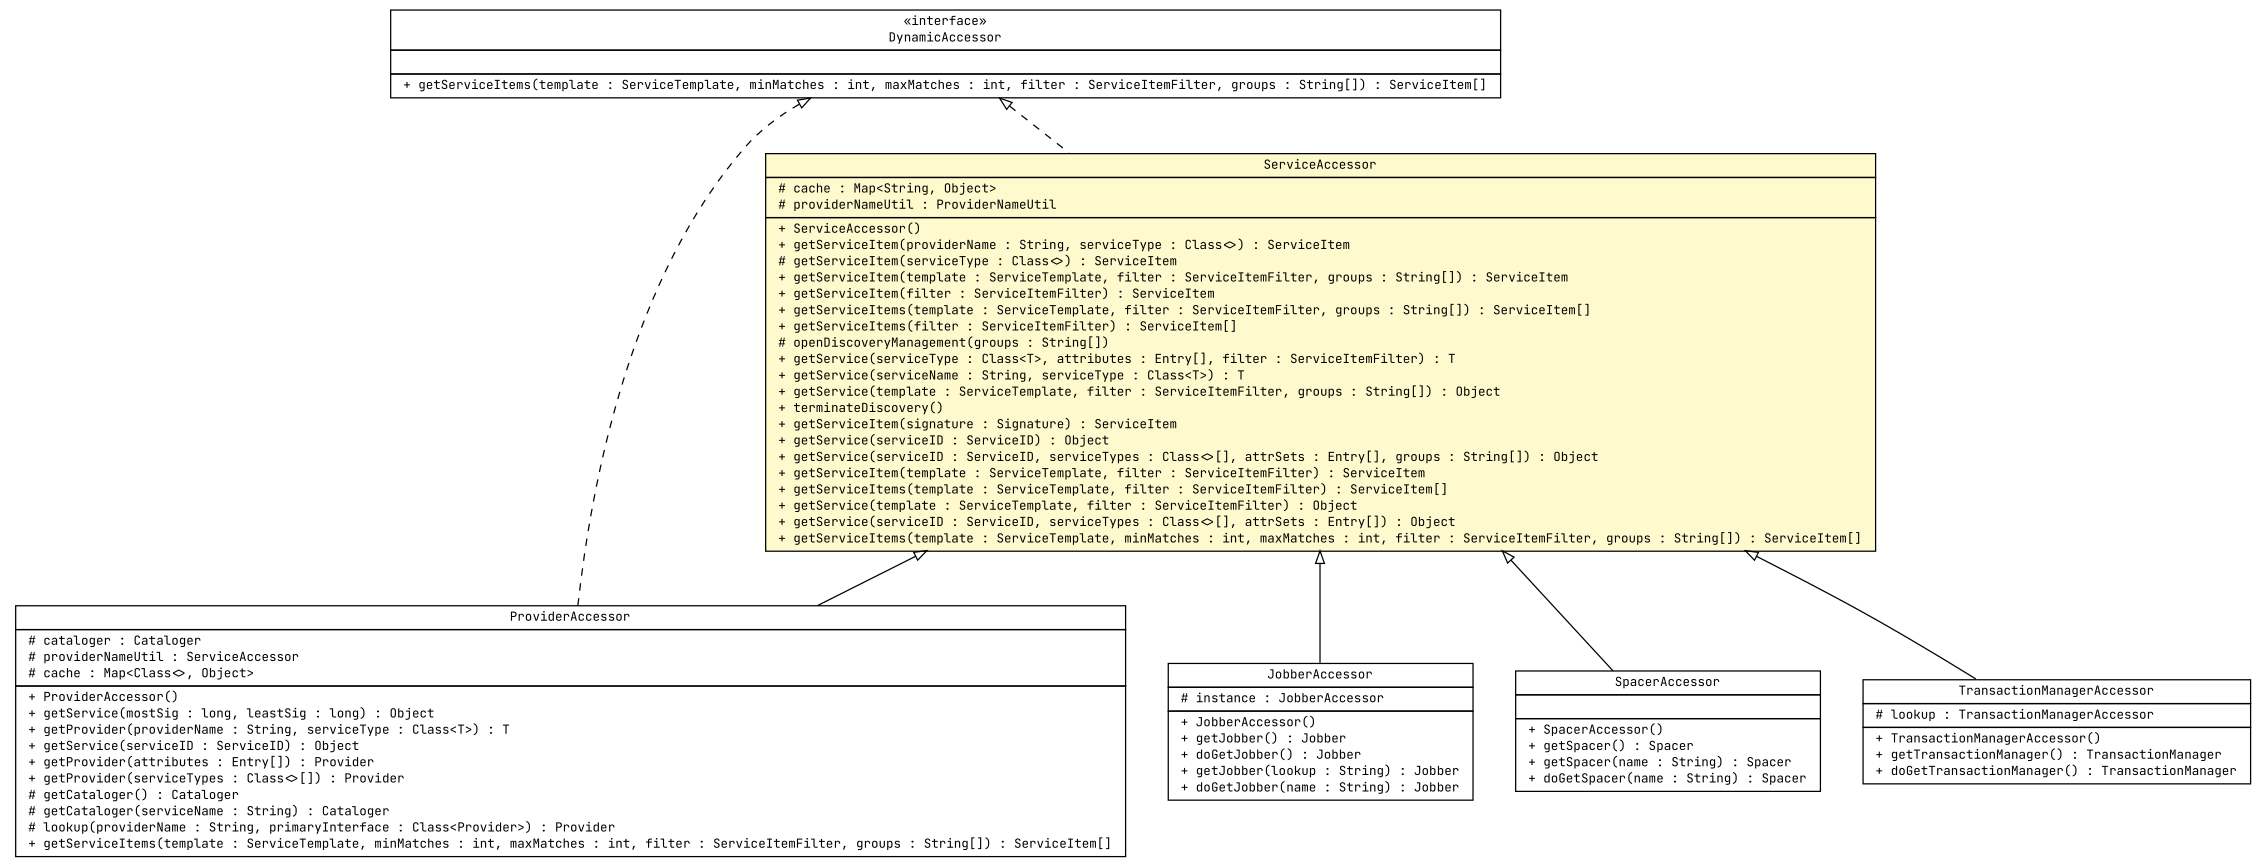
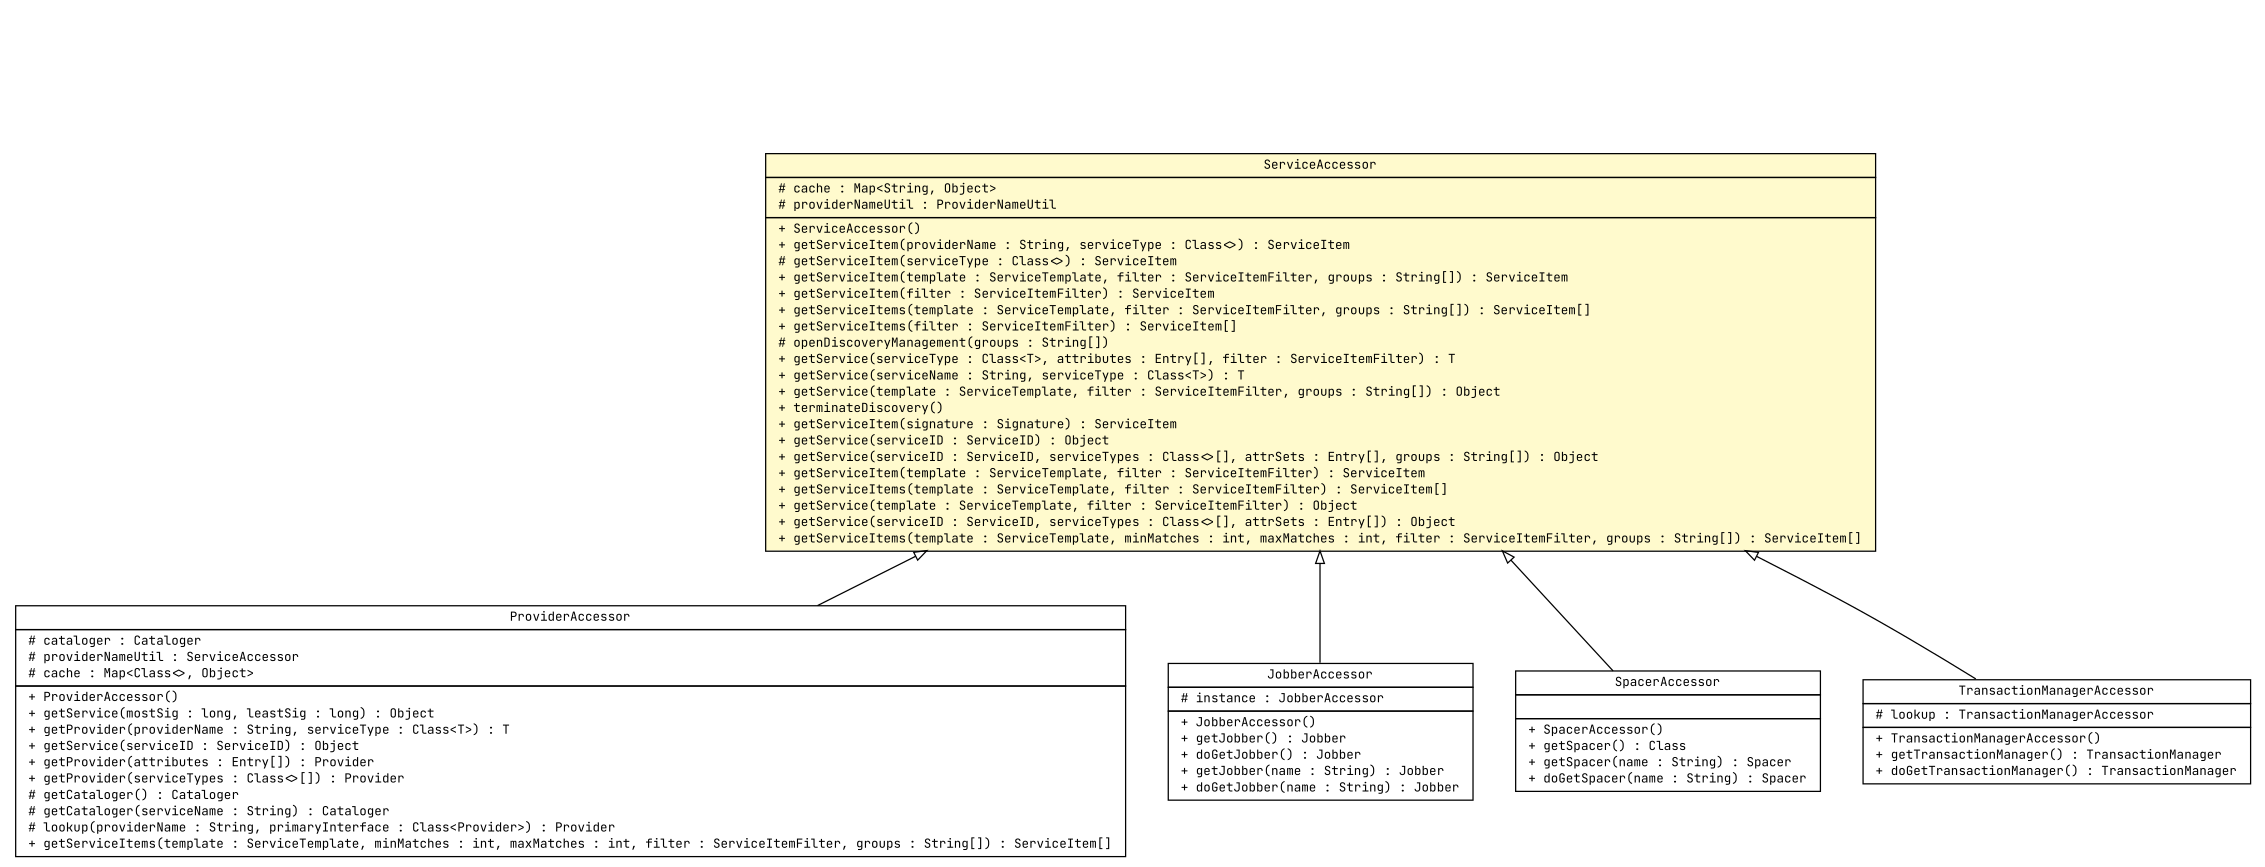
(945, 54) -> none
(1612, 746) -> (1608, 746)
(1321, 771) -> (1313, 771)
